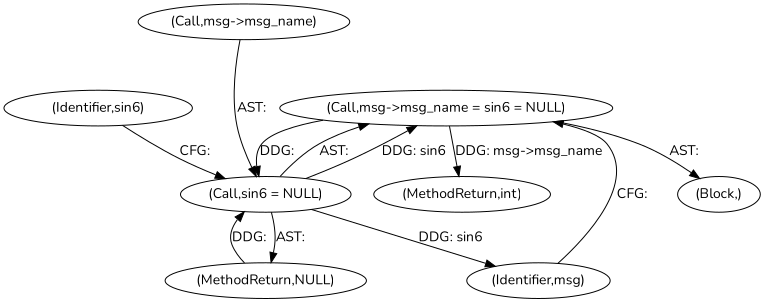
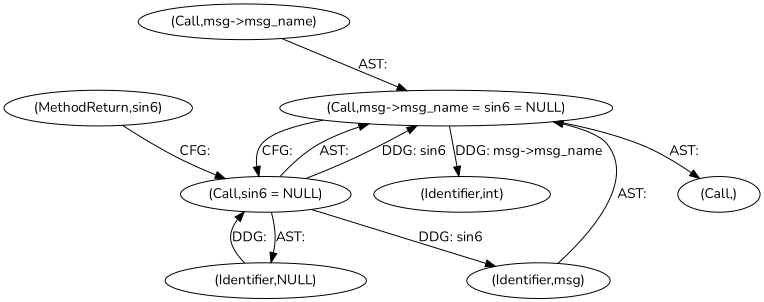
(234, 105) -> (340, 63)
(98, 108) -> (98, 108)
(279, 151) -> (279, 151)
(462, 194) -> (462, 194)
(634, 194) -> (634, 194)
(719, 194) -> (719, 194)
(266, 281) -> (266, 281)
